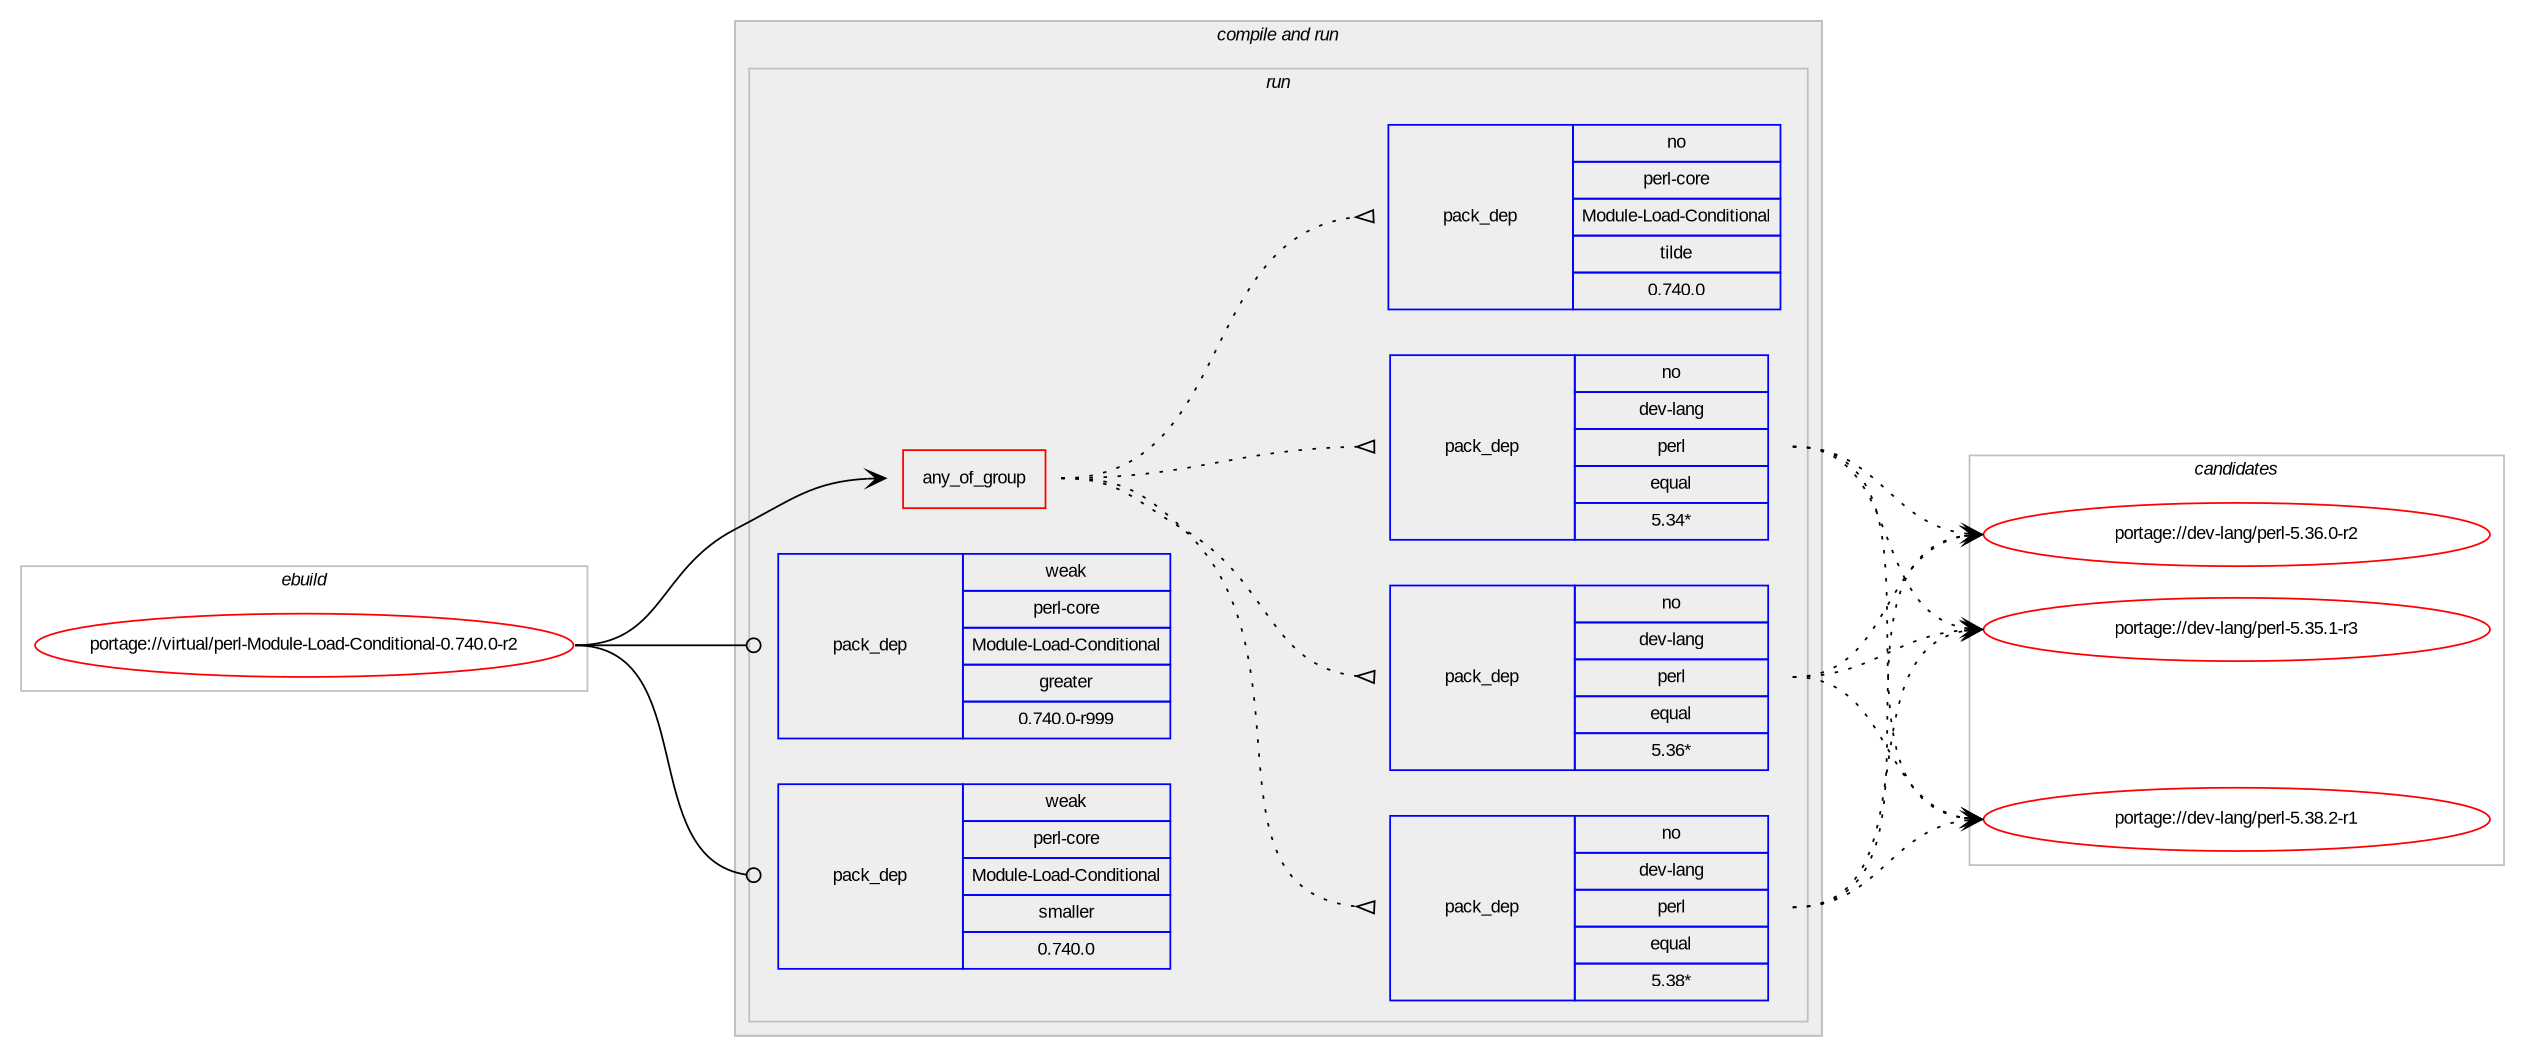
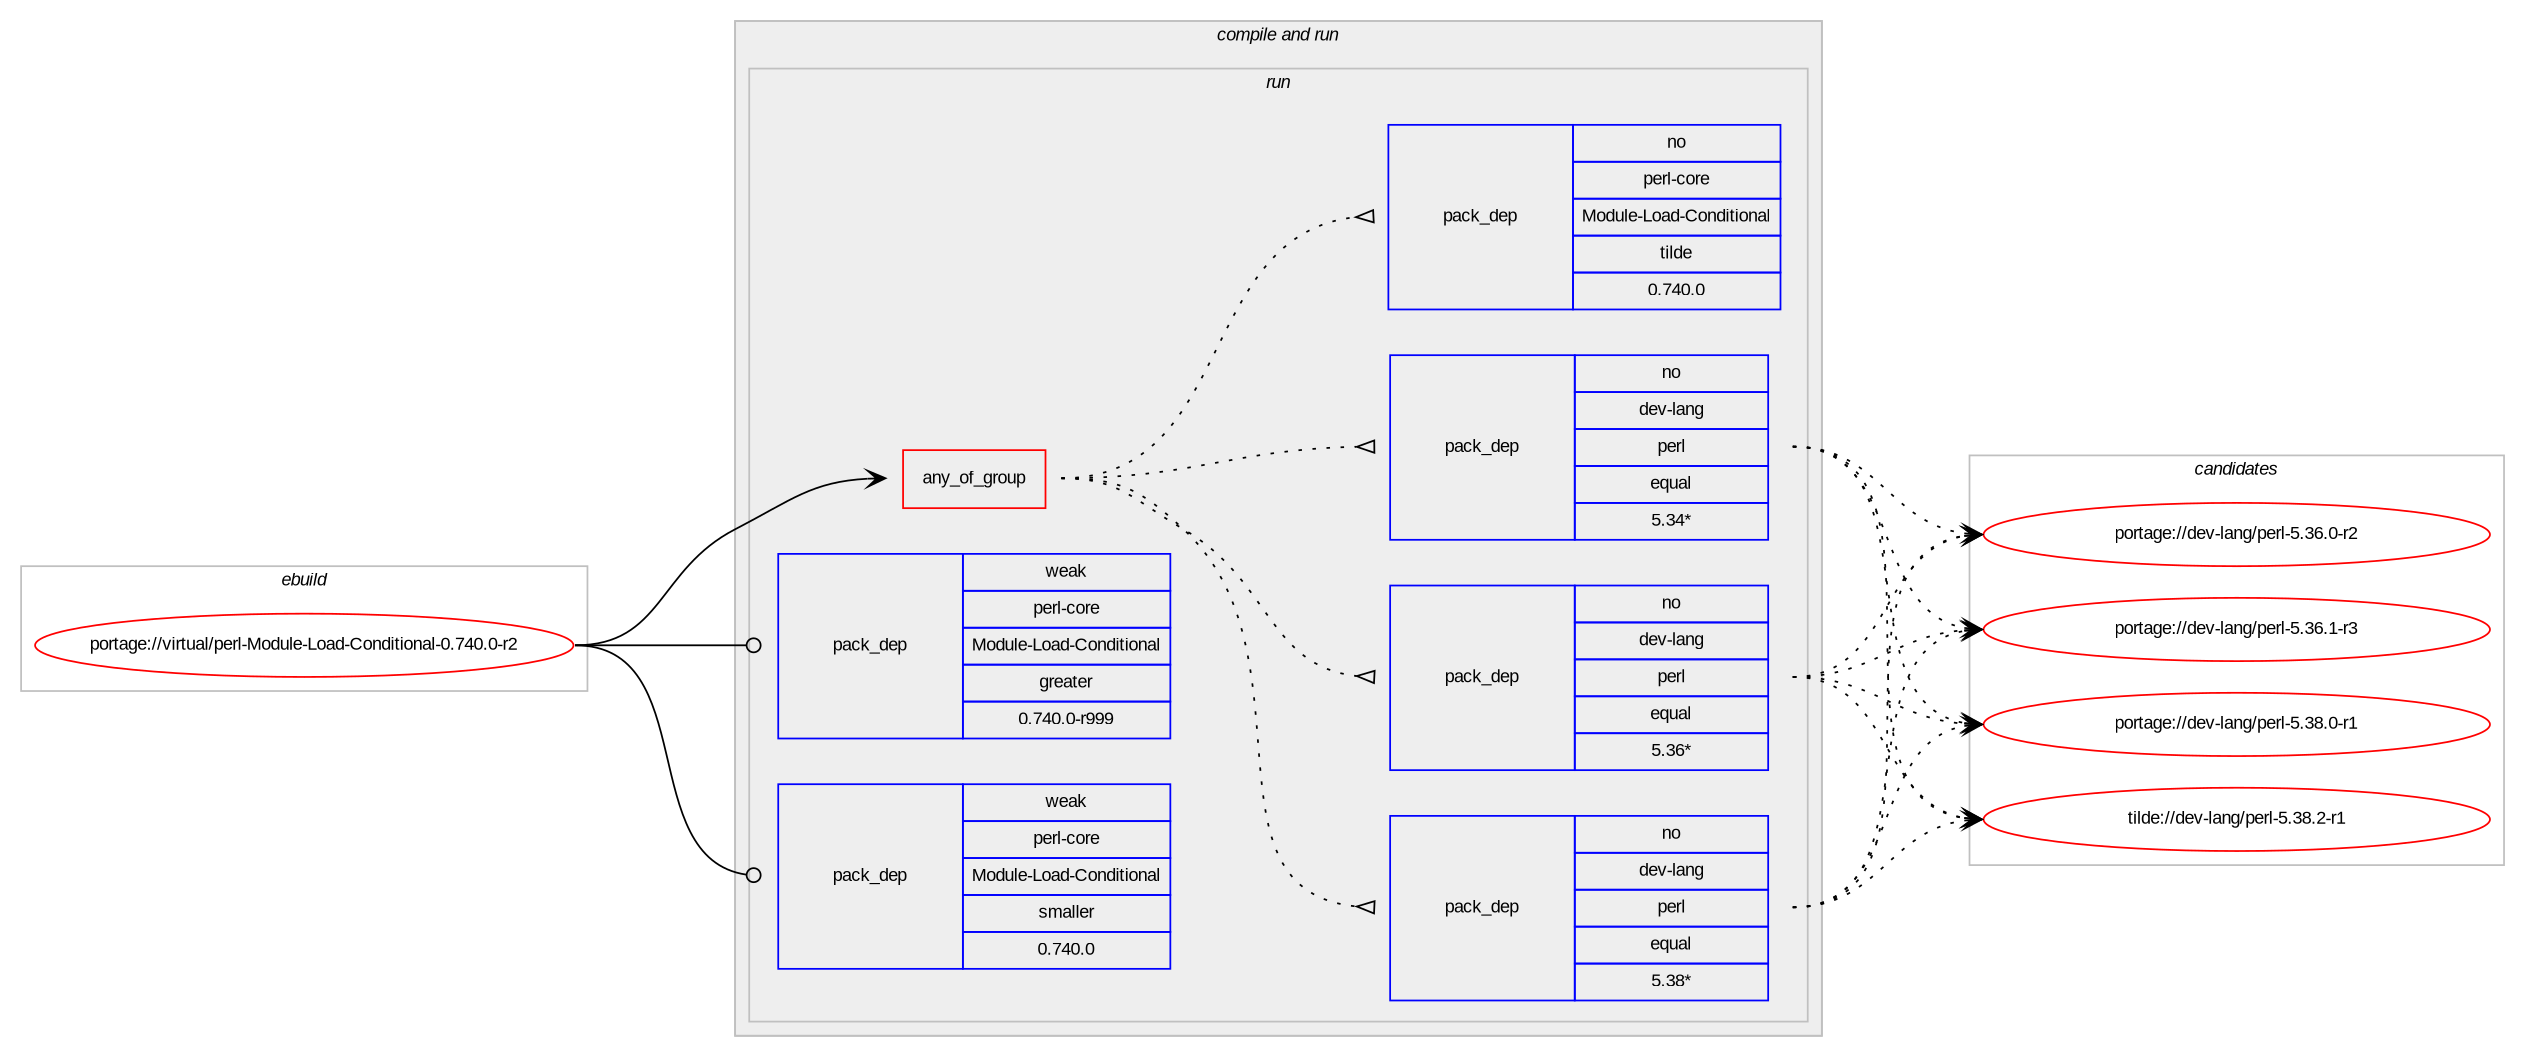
(2237, 629) -> (2237, 629)
none -> (2237, 724)
(2237, 819) -> (2237, 819)
